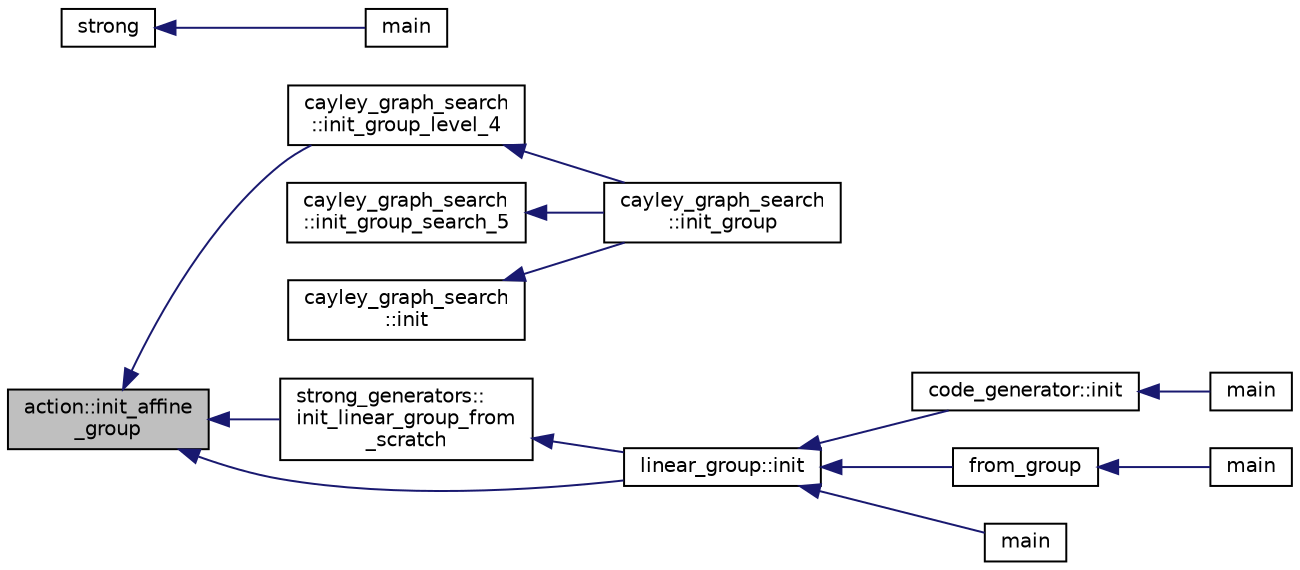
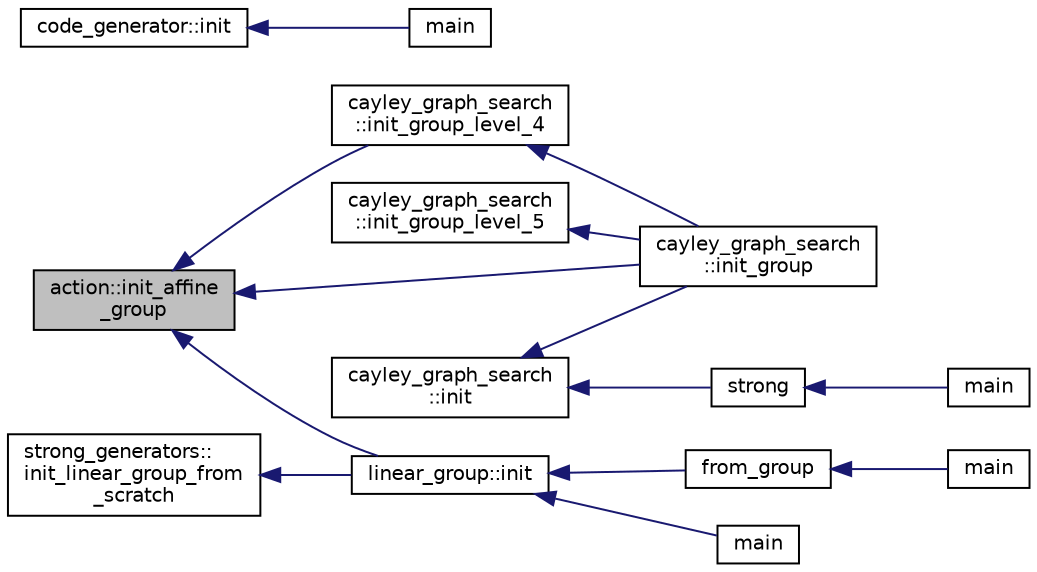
(406, 213) -> (450, 213)
none -> (650, 388)
(254, 419) -> (447, 278)
(884, 427) -> none
